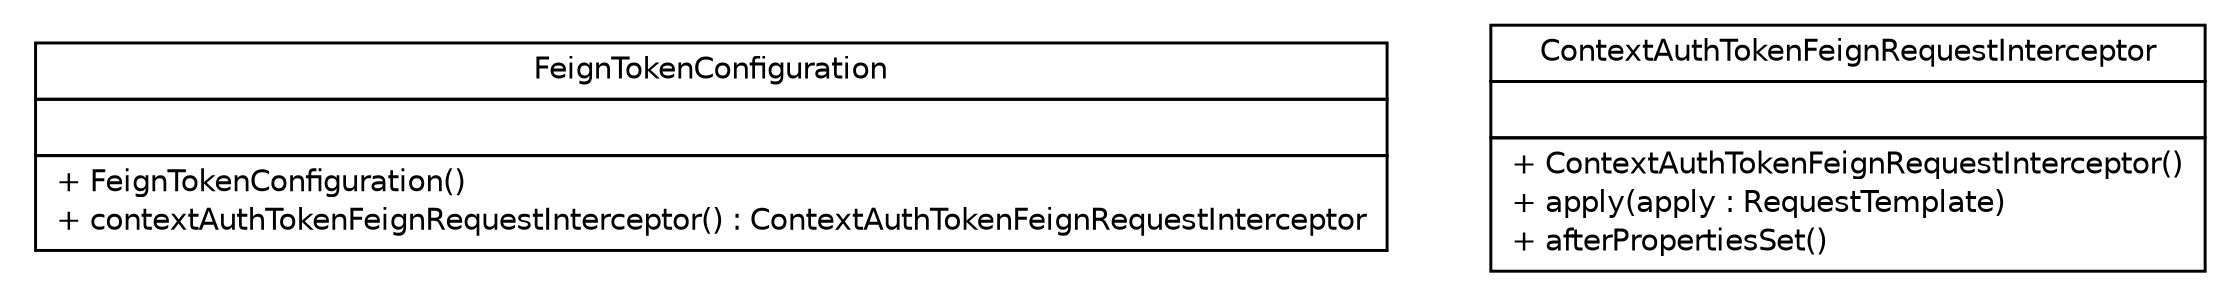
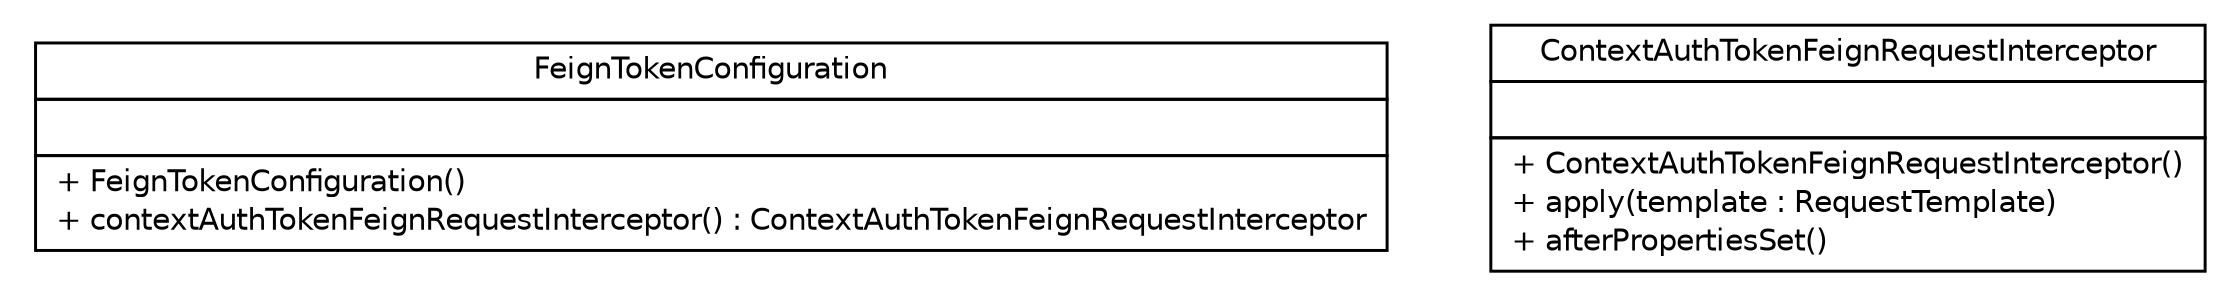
(1759, 203) -> (1784, 203)
